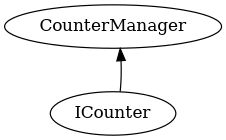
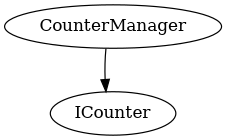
(121, 76) -> (105, 64)
